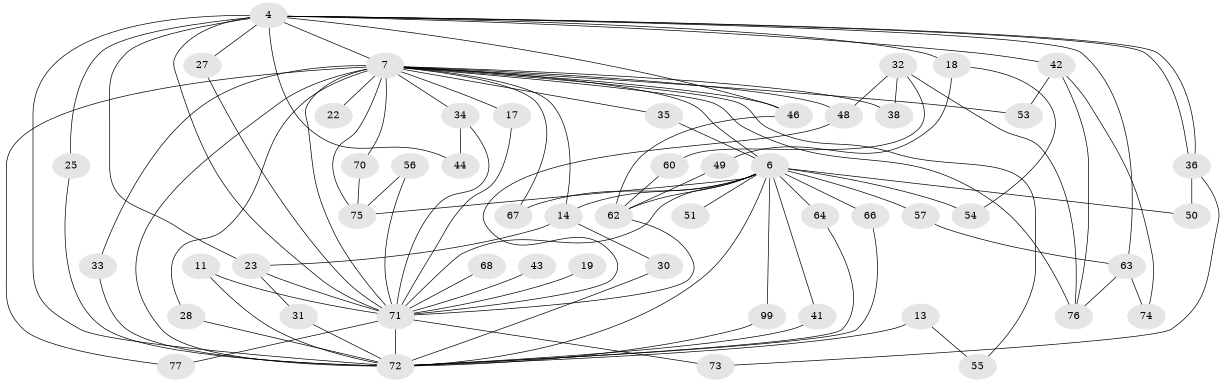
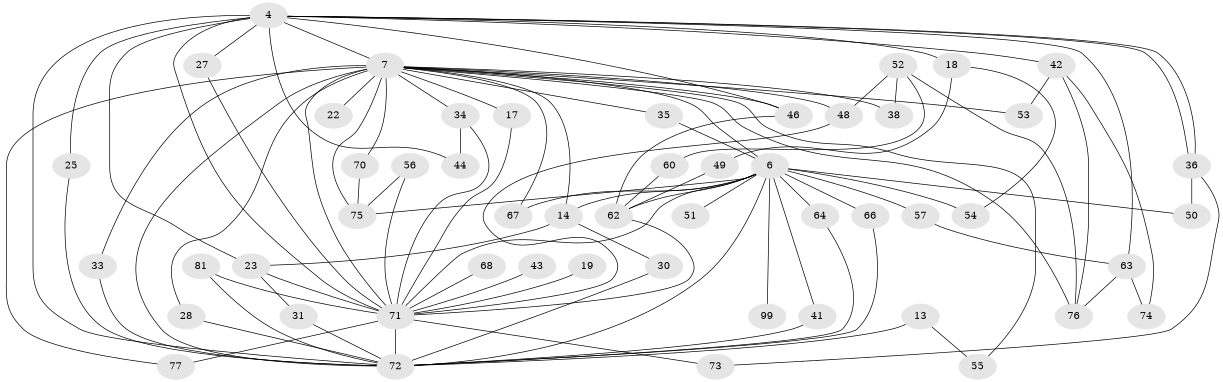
(898, 66) -> (898, 66)
(201, 266) -> (201, 266)
(585, 355) -> none
